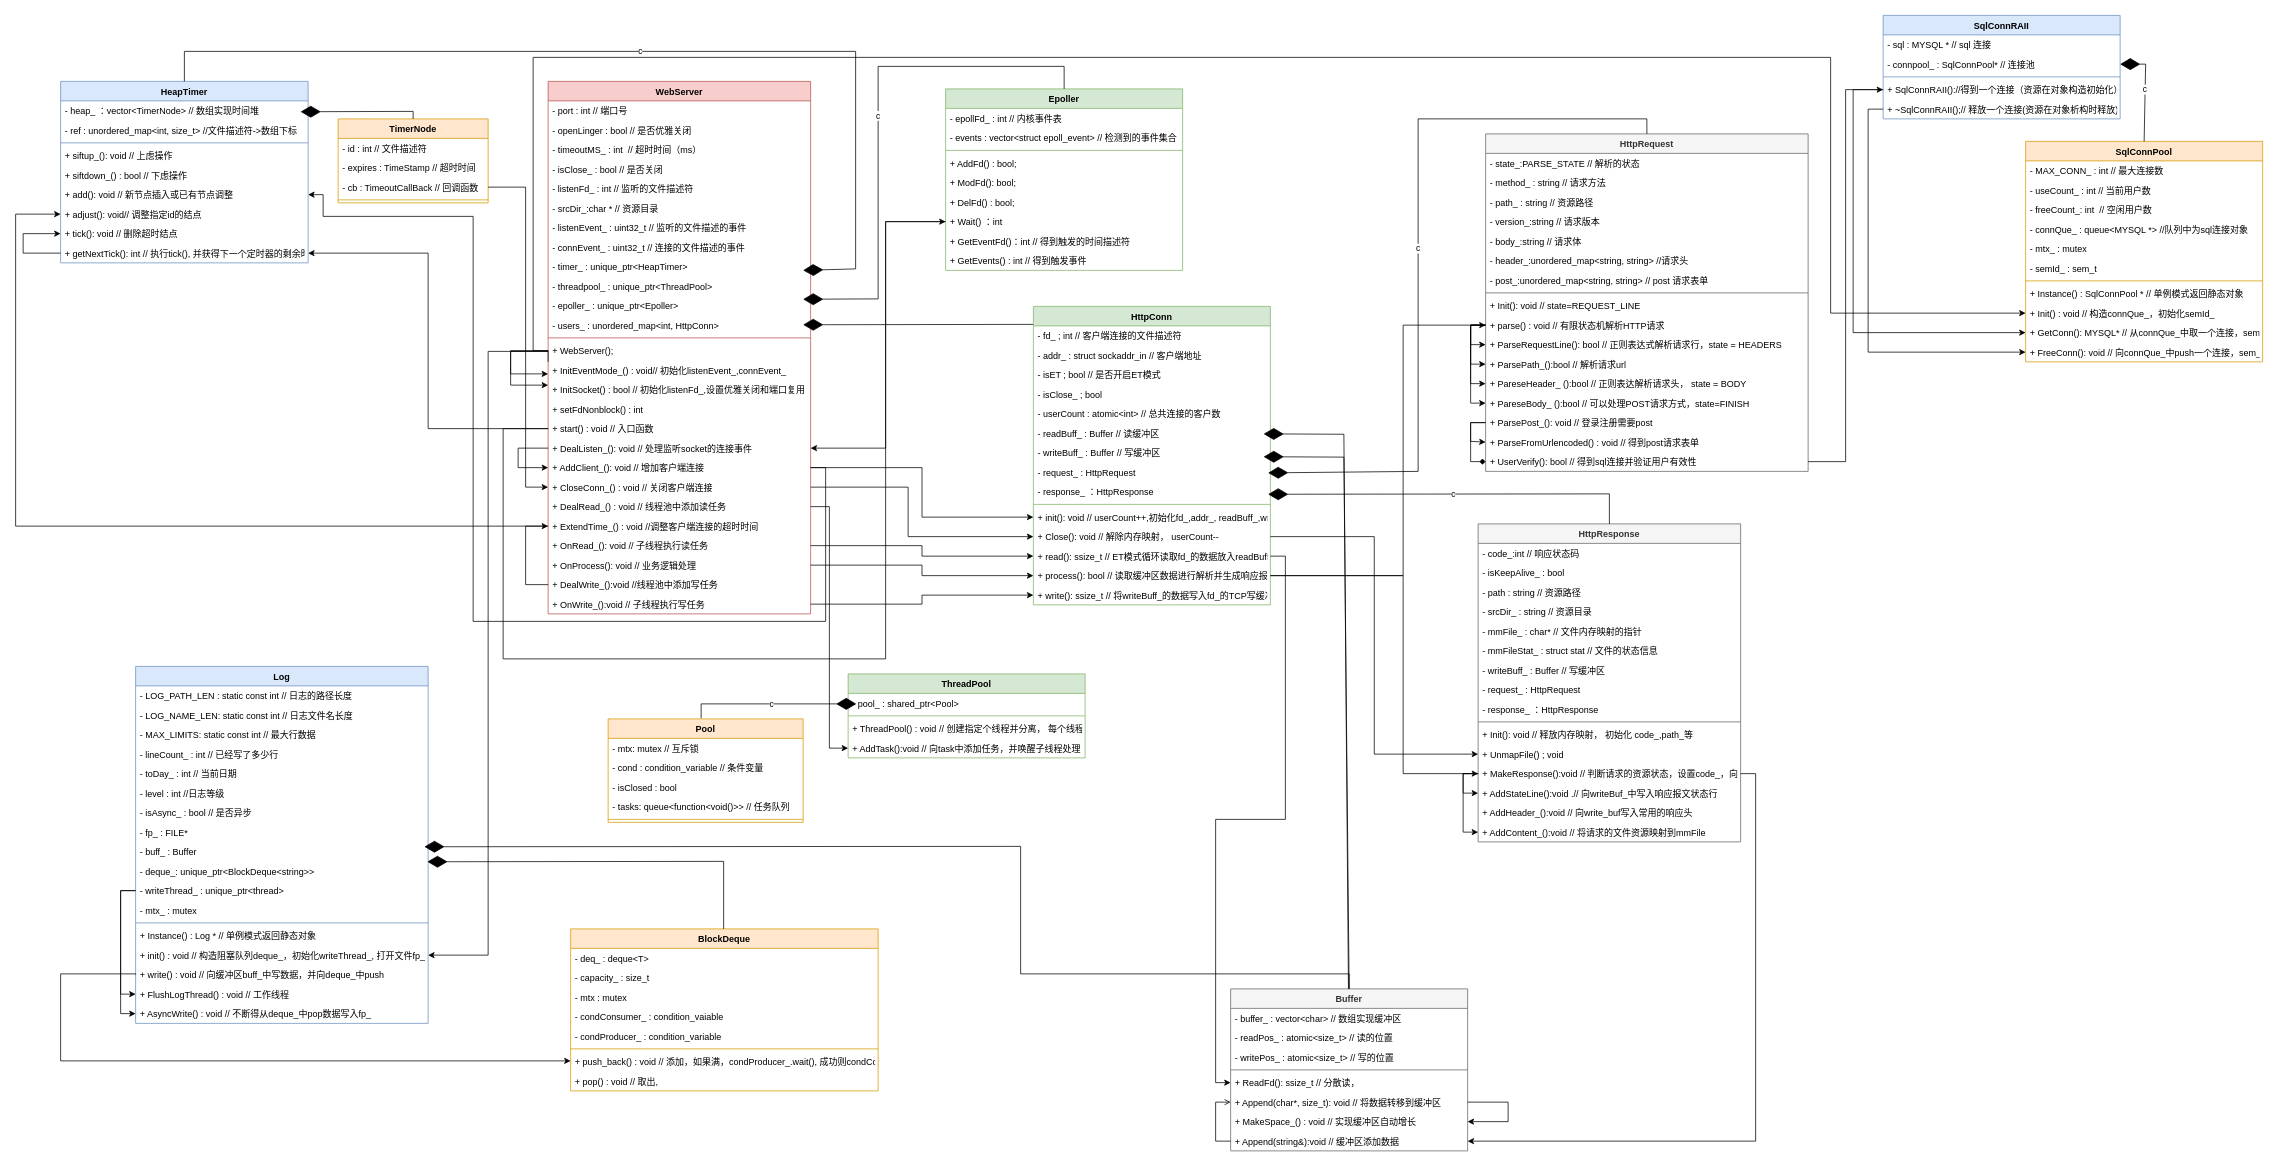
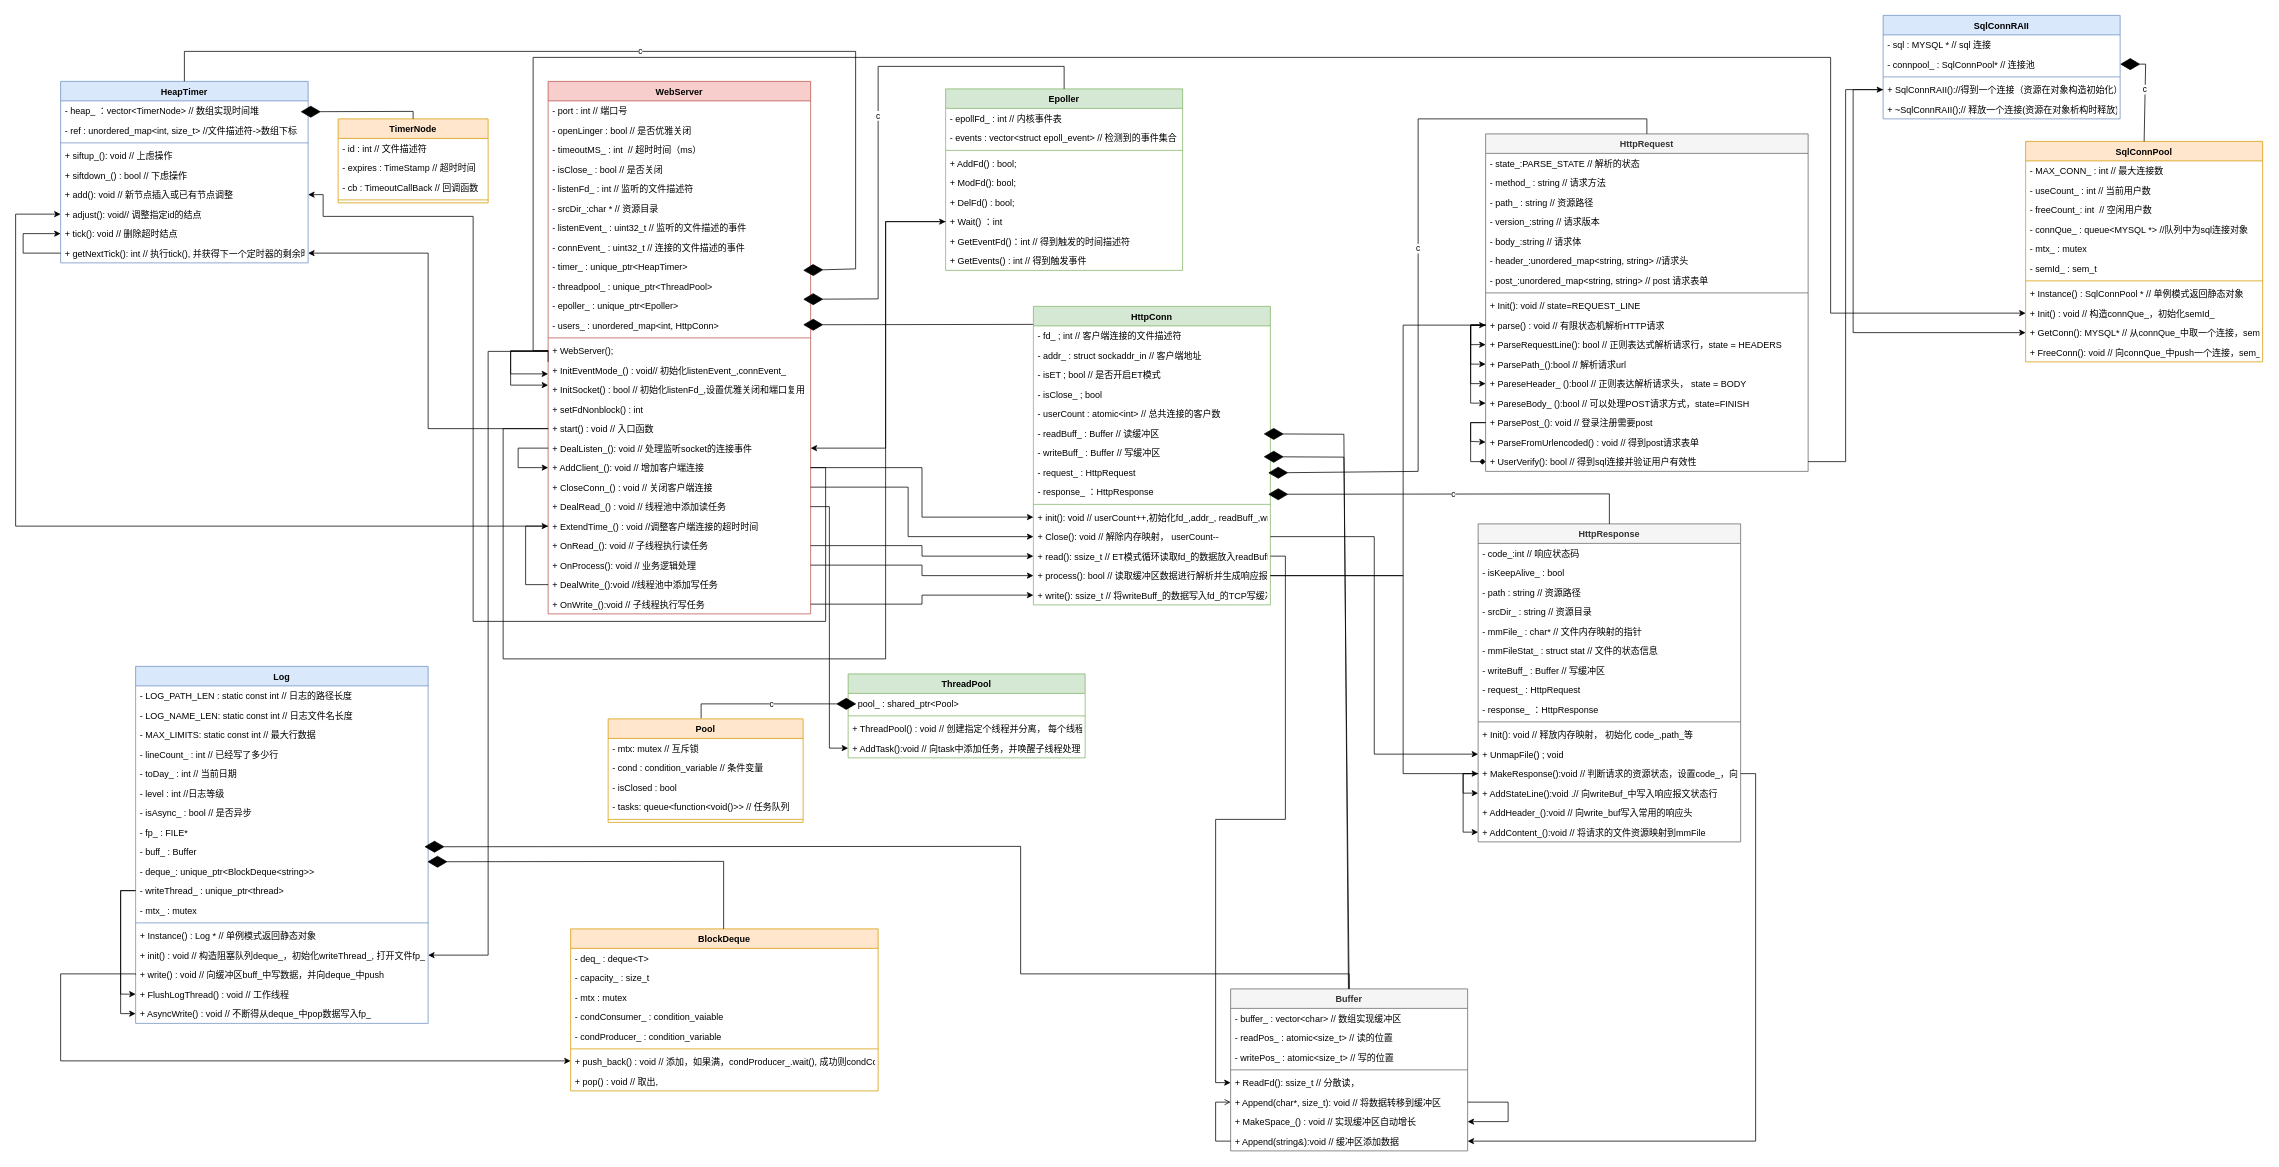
(525, 337) -> none
(1868, 351) -> none
